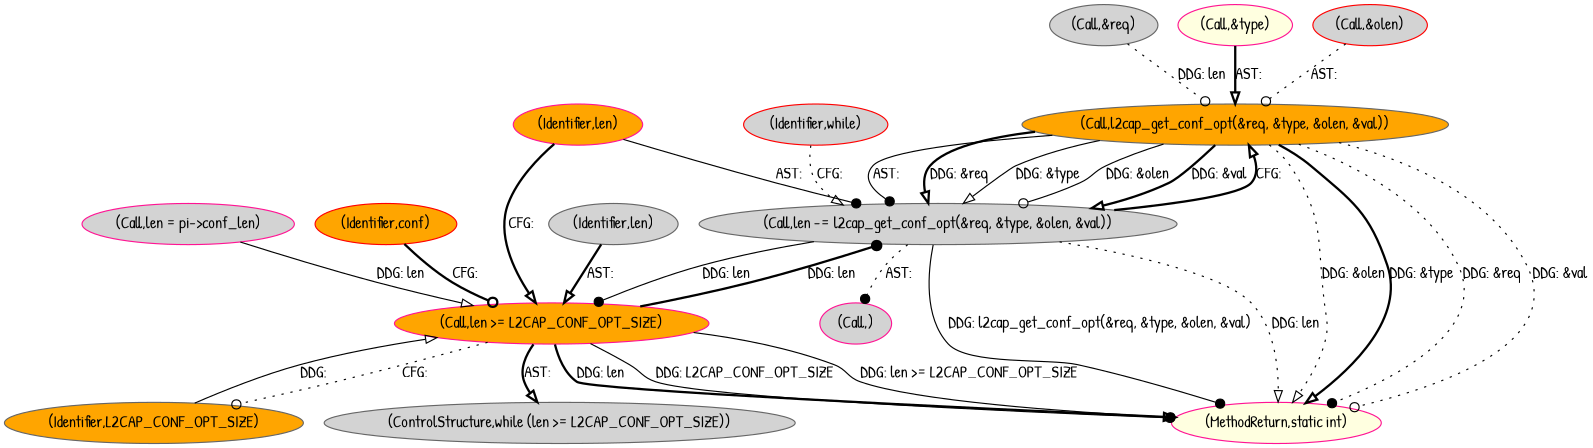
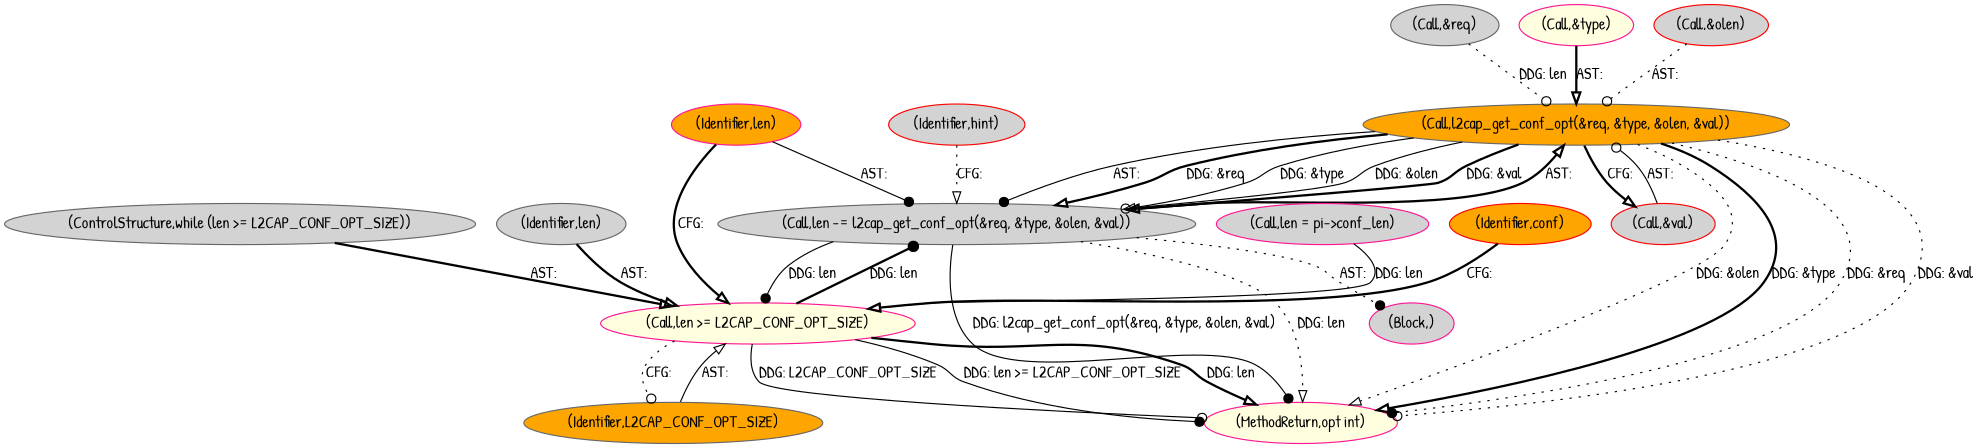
(816, 125) -> (957, 125)
(1271, 174) -> (1561, 174)
none -> (1663, 224)
(444, 277) -> (1321, 298)
(552, 323) -> (758, 323)
(856, 323) -> (1412, 323)
(523, 368) -> (498, 273)
(316, 373) -> (717, 373)
(1276, 423) -> (1301, 423)
